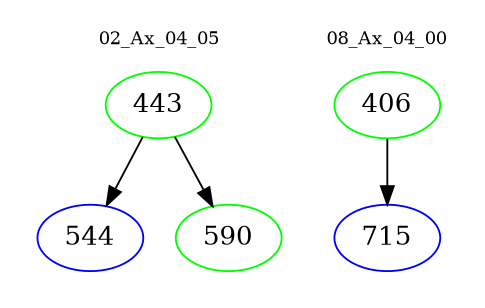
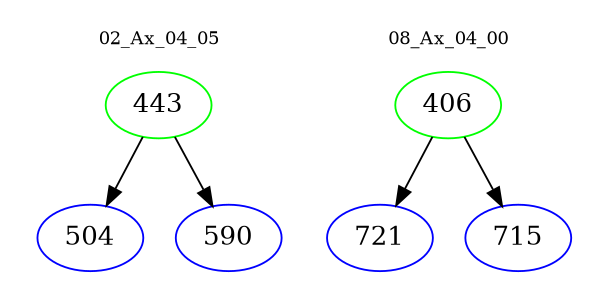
(90, 238) -> (90, 238)
(229, 238) -> (229, 238)
none -> (380, 238)
